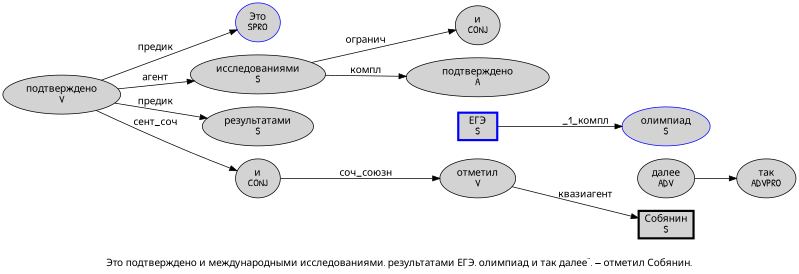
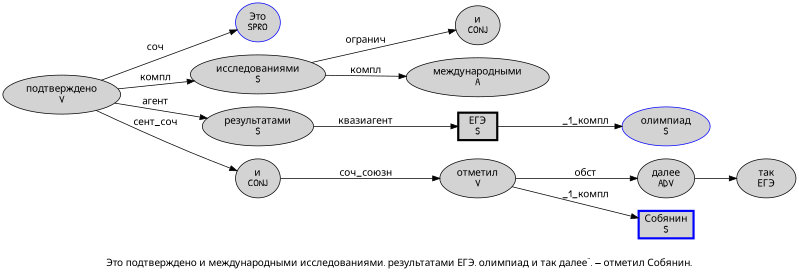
(156, 47) -> (156, 47)
(478, 77) -> (478, 77)
(156, 78) -> (156, 78)
(156, 101) -> (156, 101)
none -> (382, 126)
(478, 126) -> (478, 126)
none -> (573, 178)
(766, 178) -> (766, 178)
(586, 195) -> (586, 195)
(666, 225) -> (666, 225)
